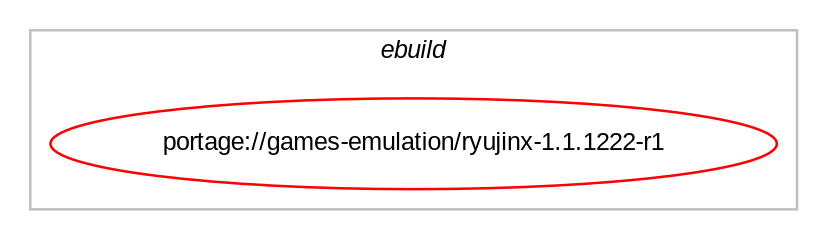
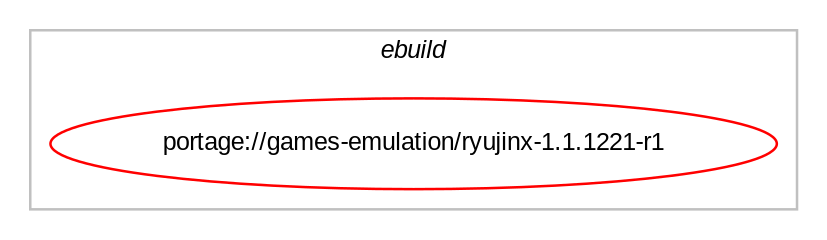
(414, 144) -> (414, 144)
